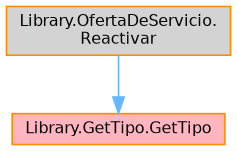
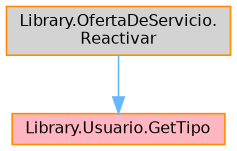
(119, 129) -> (119, 129)
